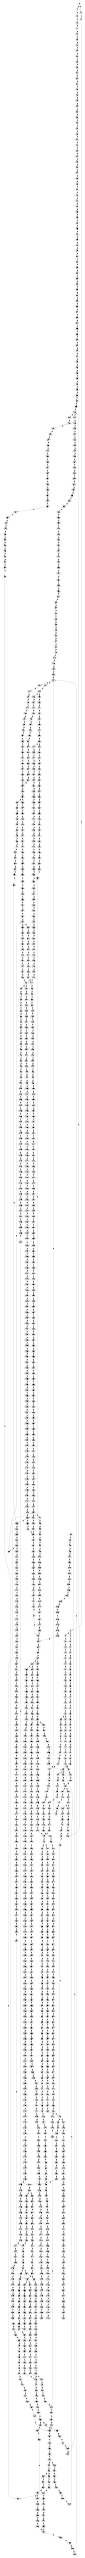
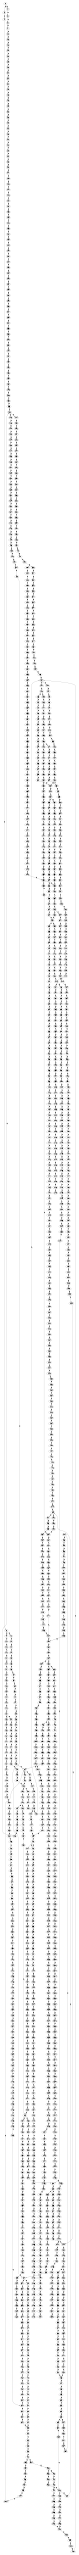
(27, 1200) -> none
(18, 2327) -> (28, 2331)
